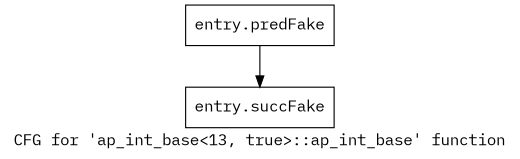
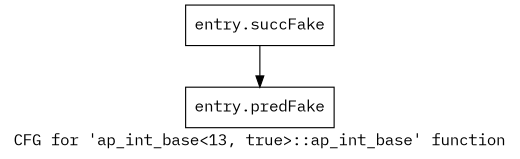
(260, 61) -> (260, 61)
